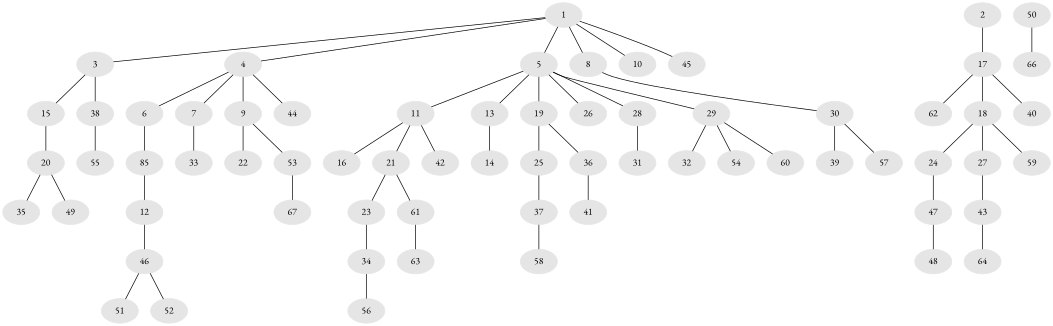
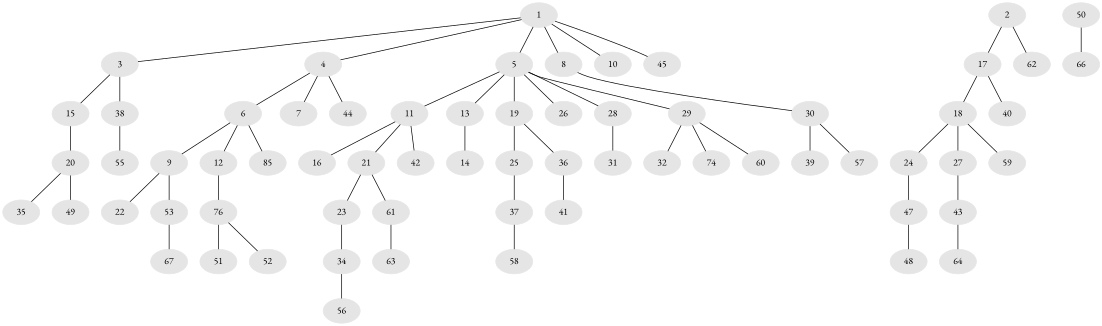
(243, 89) -> (206, 138)
(958, 89) -> (1020, 40)
(194, 163) -> none
(736, 163) -> (711, 163)
(144, 188) -> (231, 138)
(144, 262) -> (218, 212)
